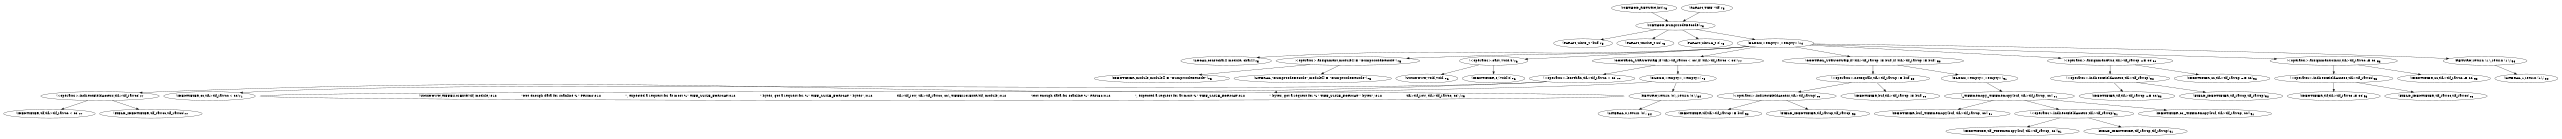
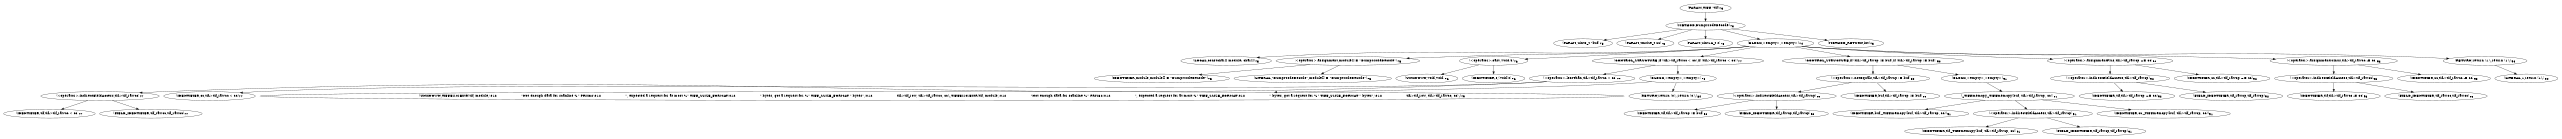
(1659, 16) -> (1778, 34)
(241, 96) -> (241, 96)
(1630, 114) -> none
